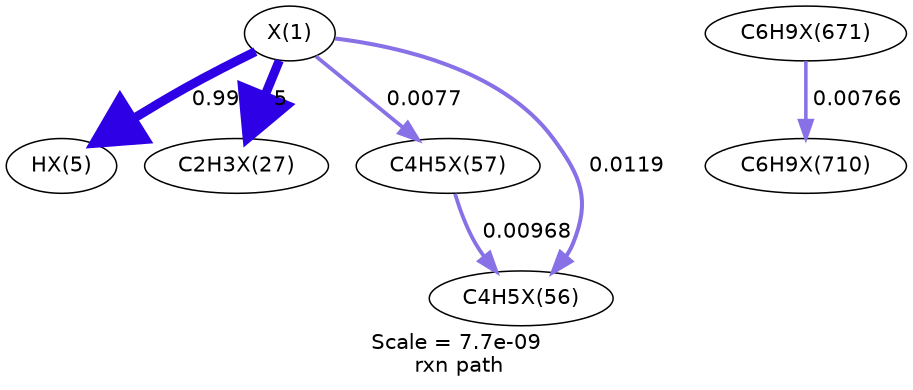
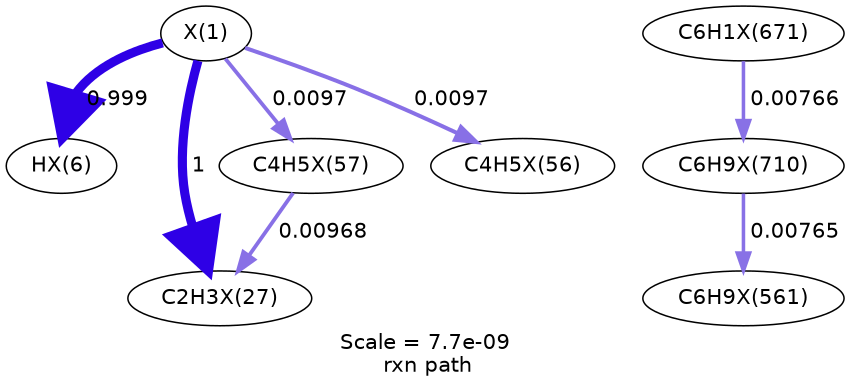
(806, 33) -> (743, 33)
(278, 100) -> (195, 166)
(422, 100) -> (307, 100)
(61, 166) -> (61, 166)
(624, 166) -> (449, 100)
(467, 227) -> (271, 224)
none -> (743, 298)
